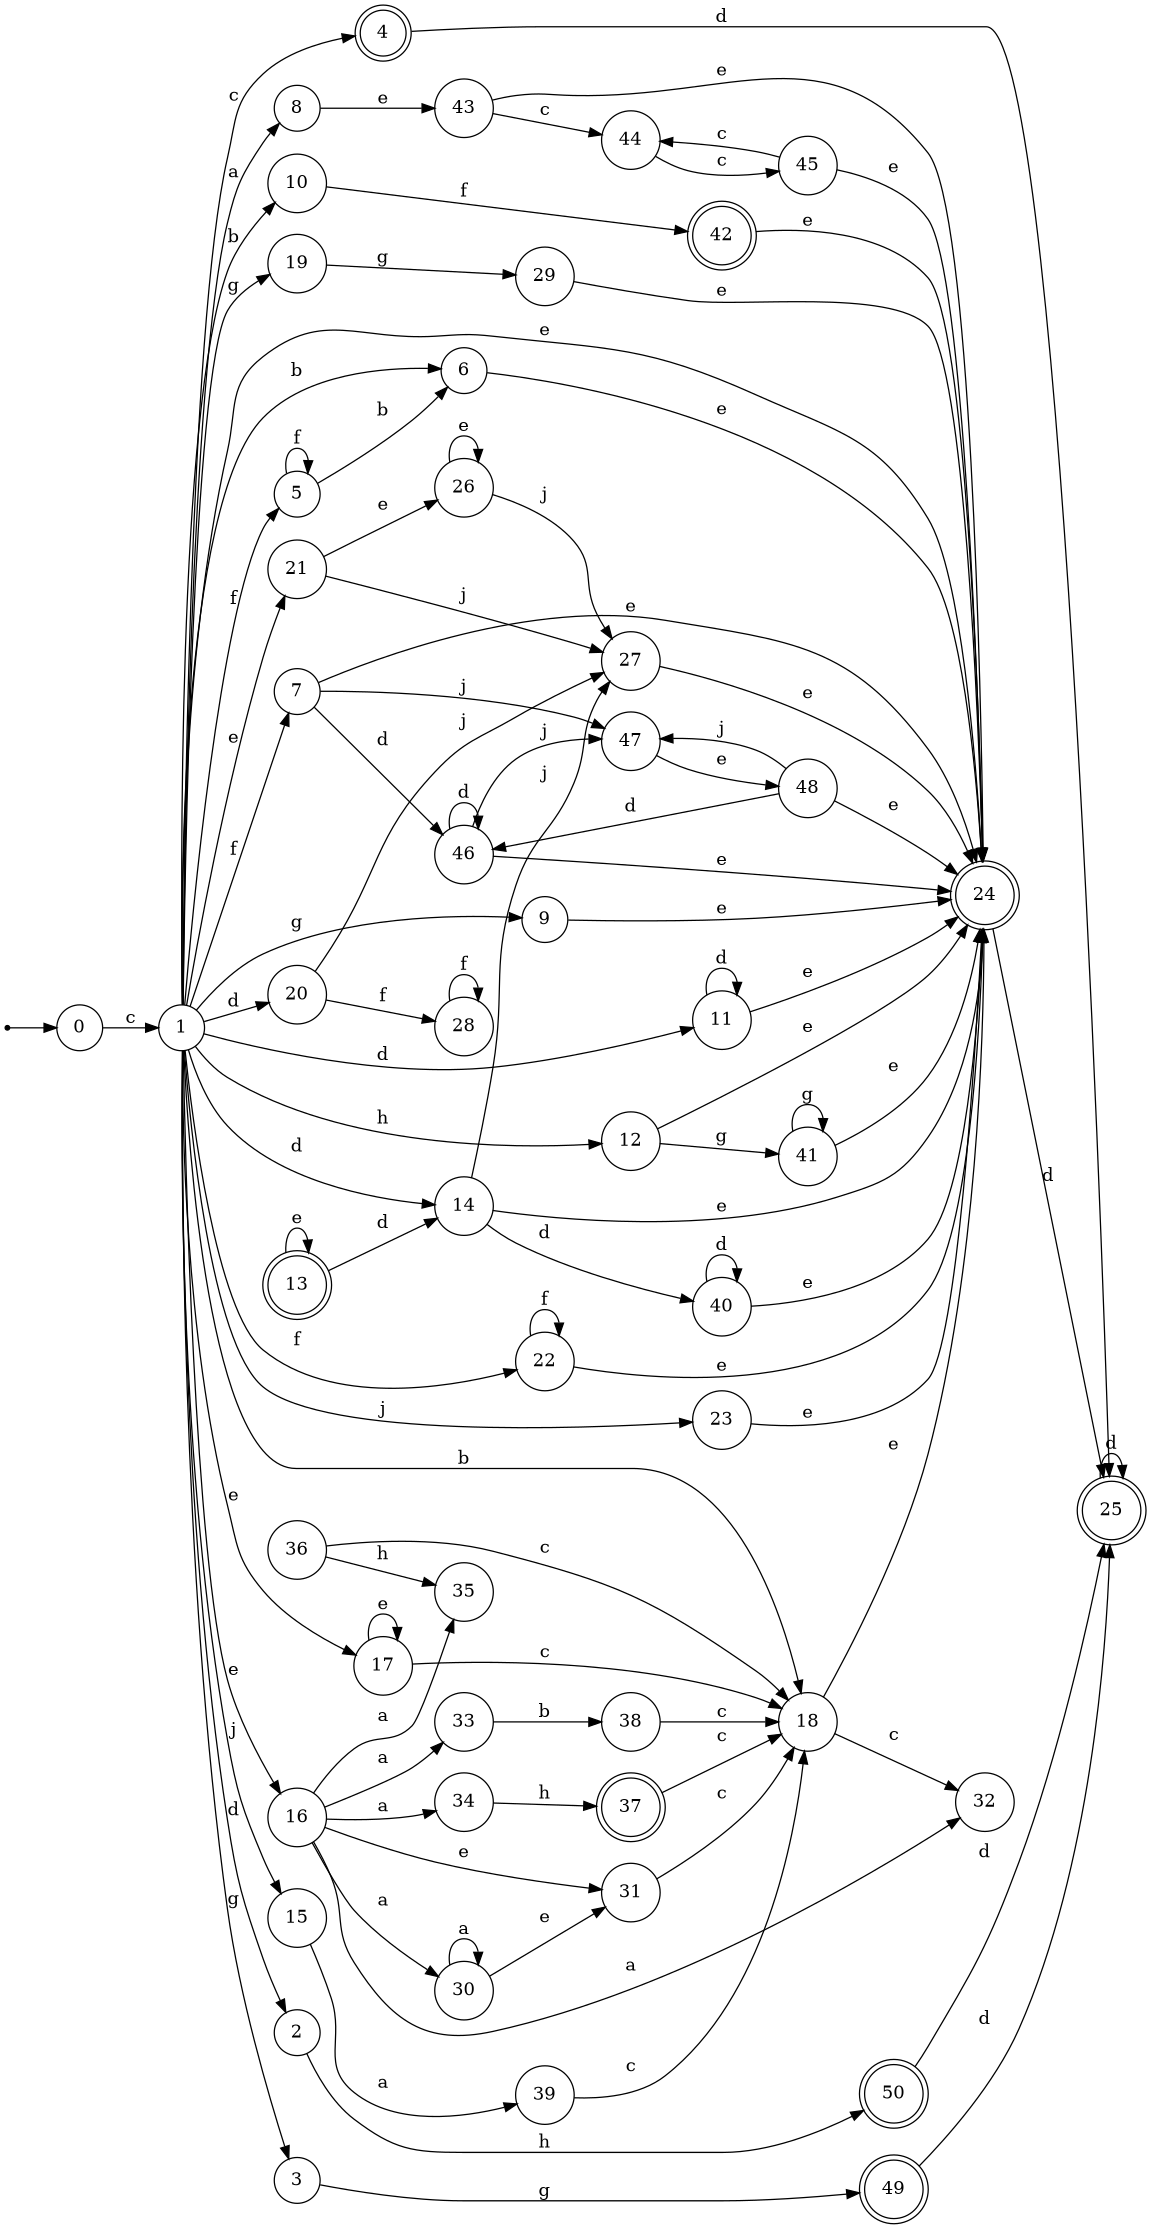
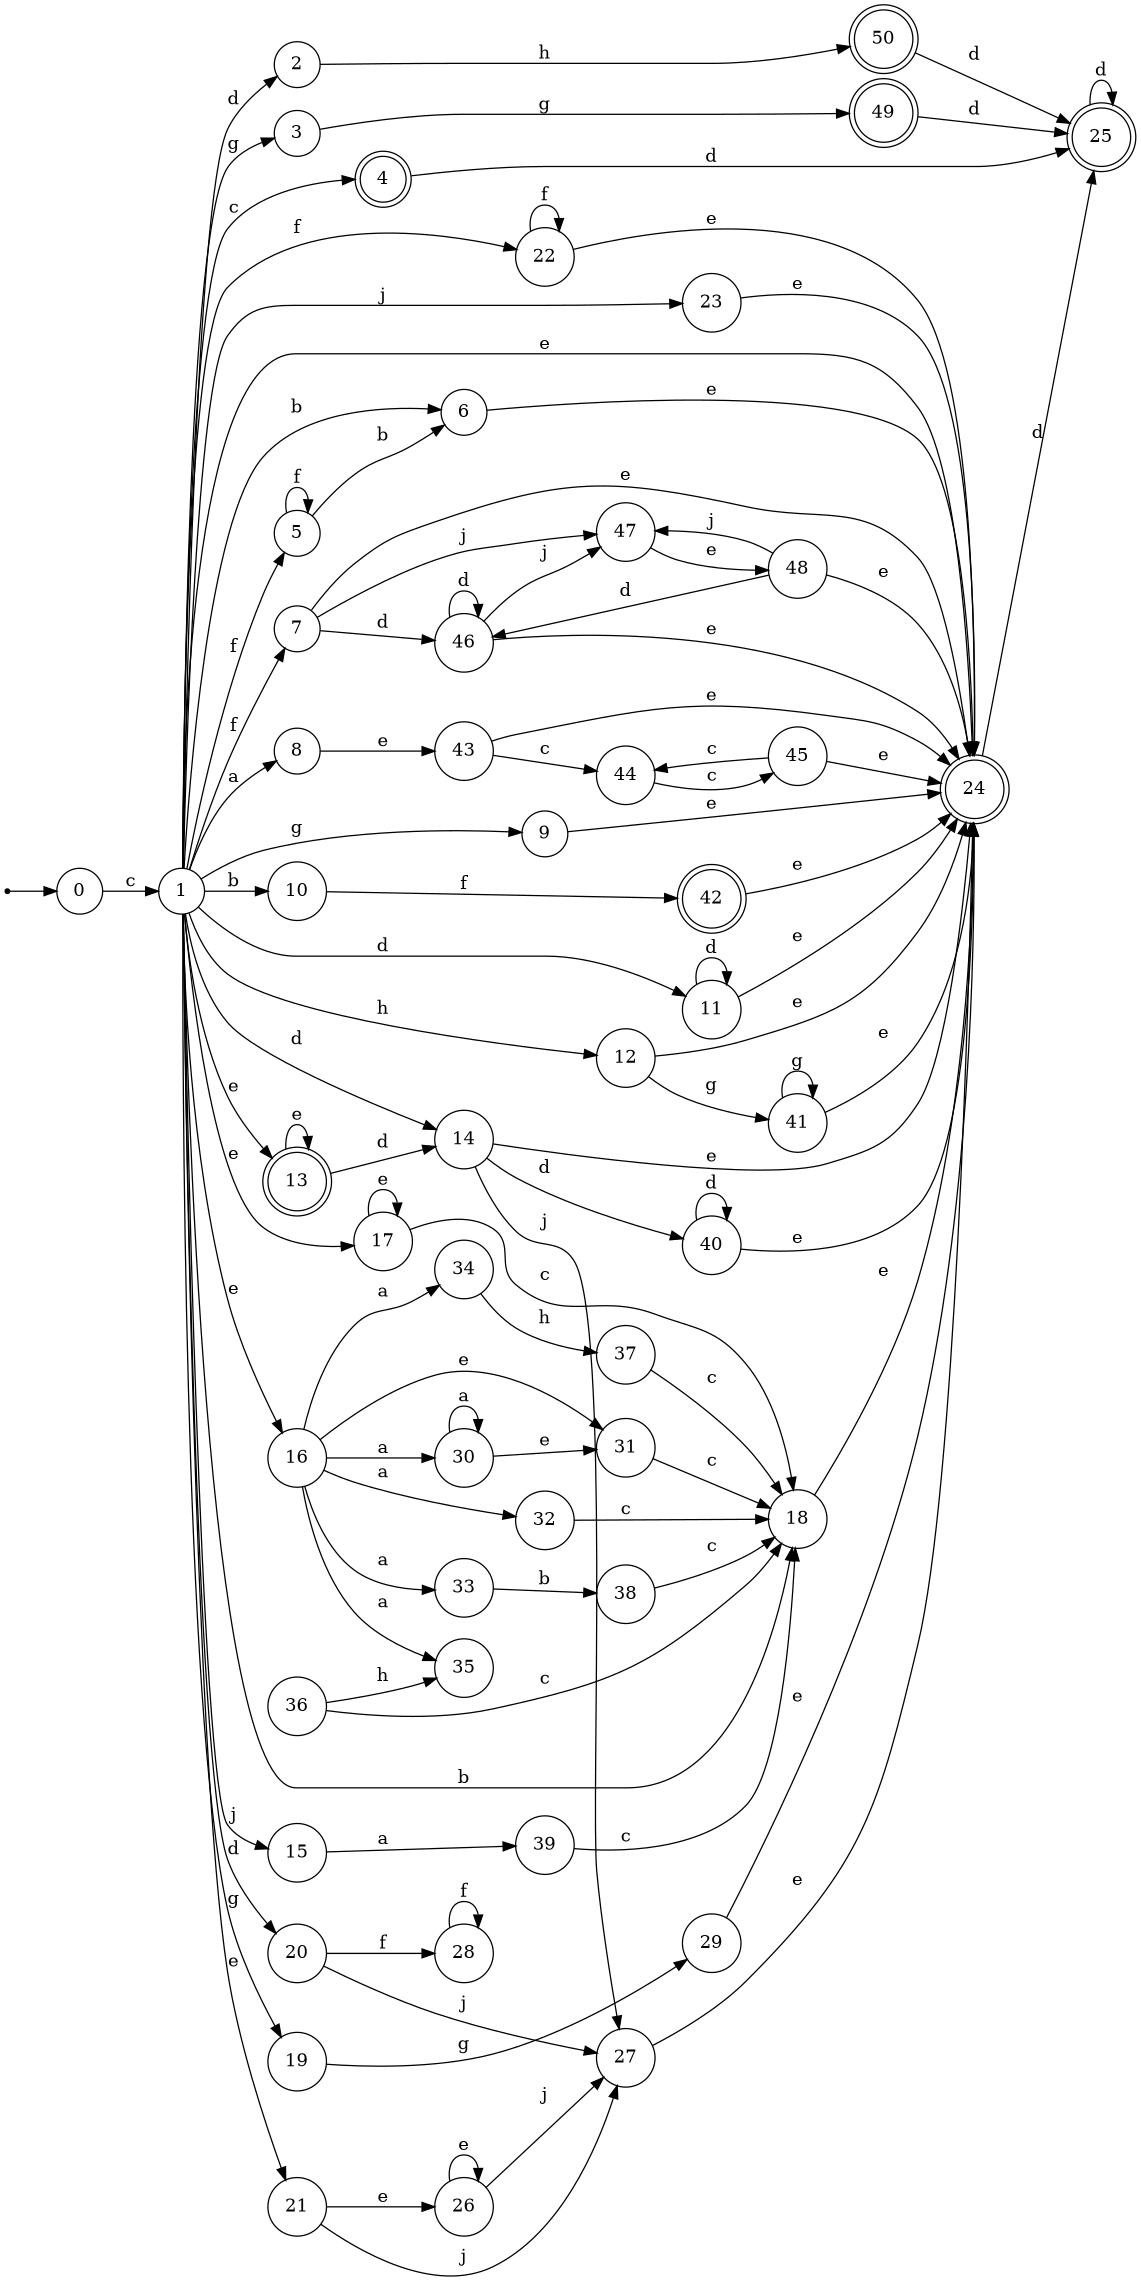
none -> (210, 1050)
(891, 1759) -> (665, 1520)
(631, 1807) -> (626, 1355)
